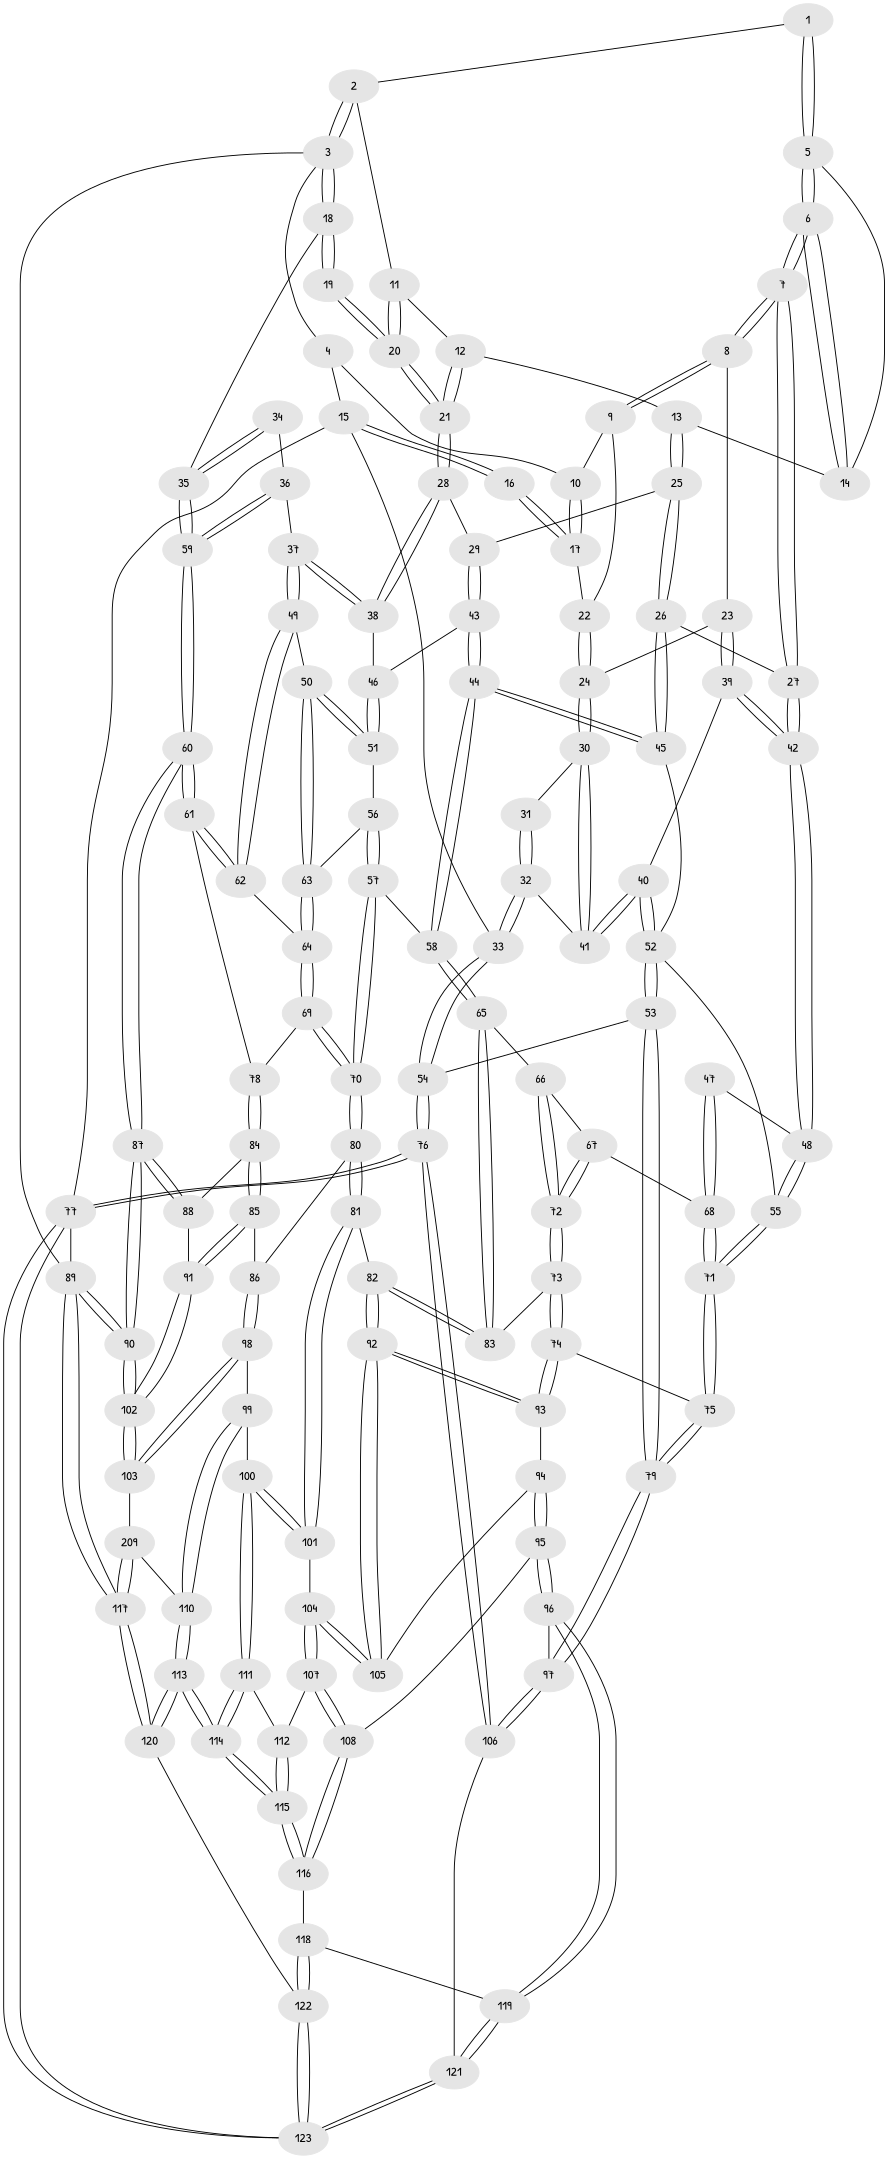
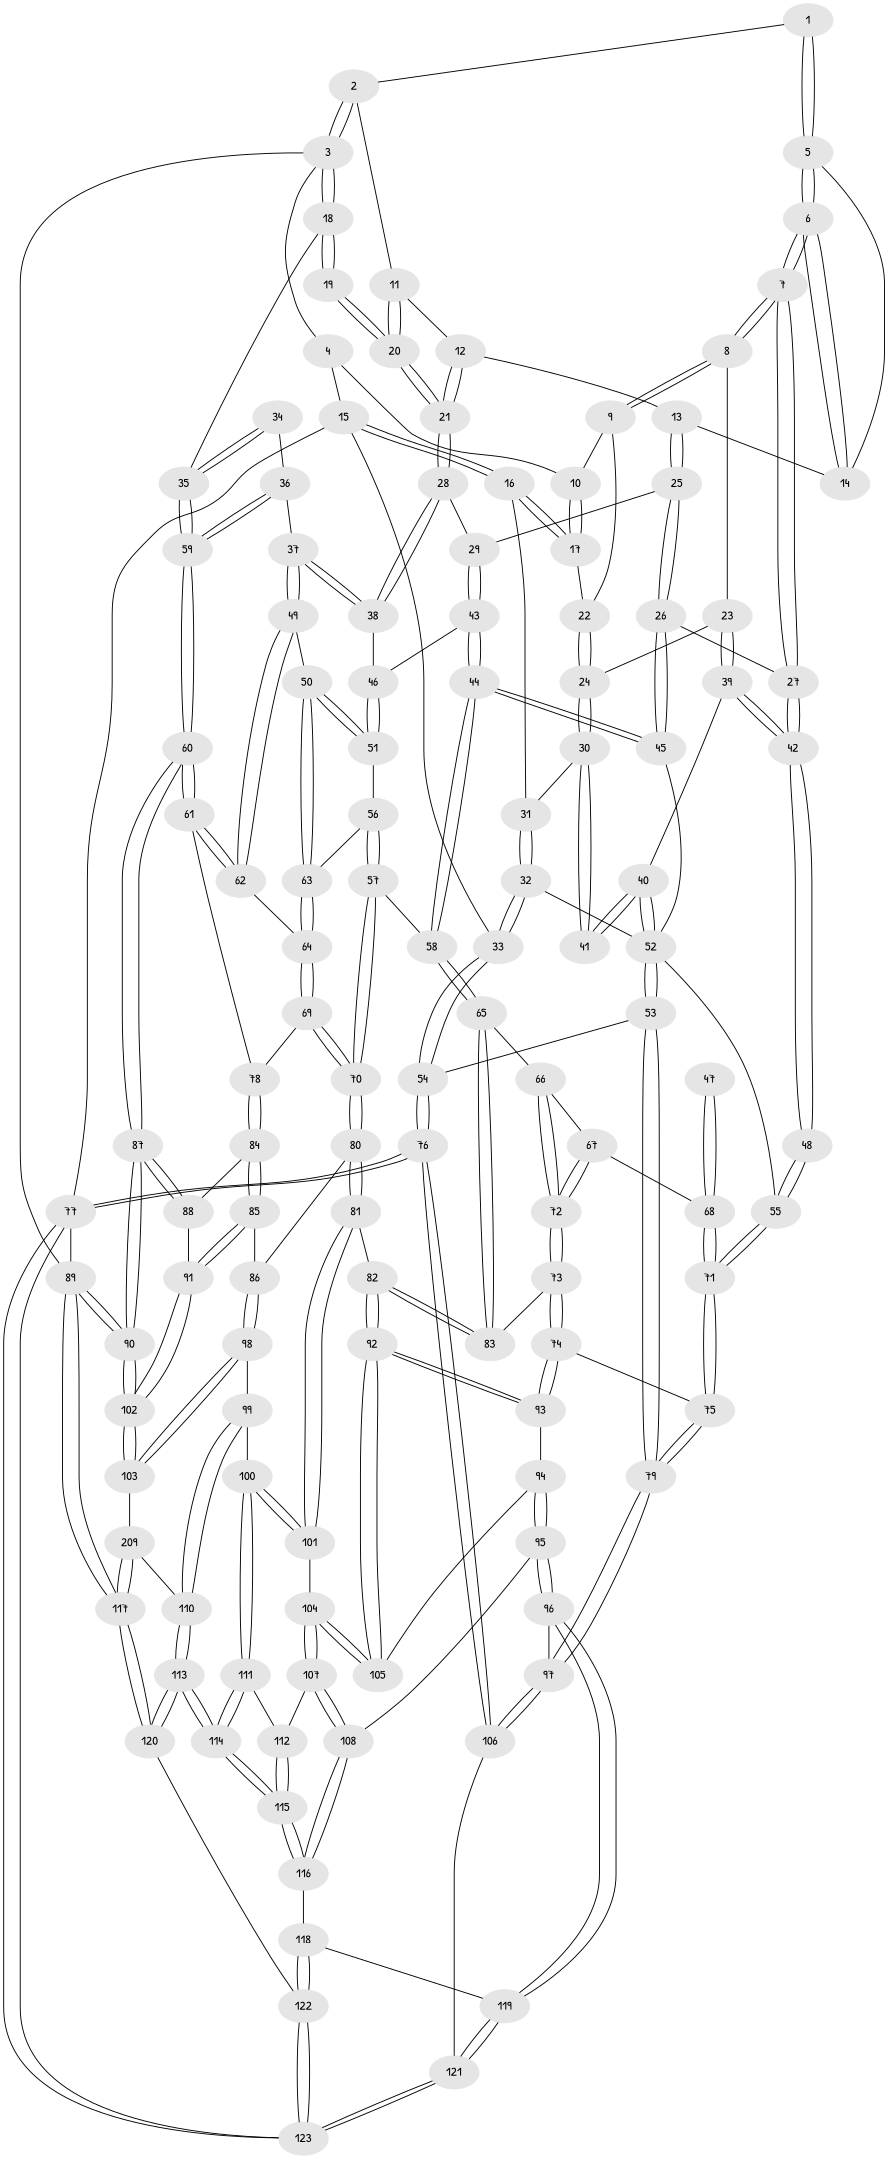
none -> (525, 649)
(555, 914) -> (595, 917)
(754, 1109) -> none
